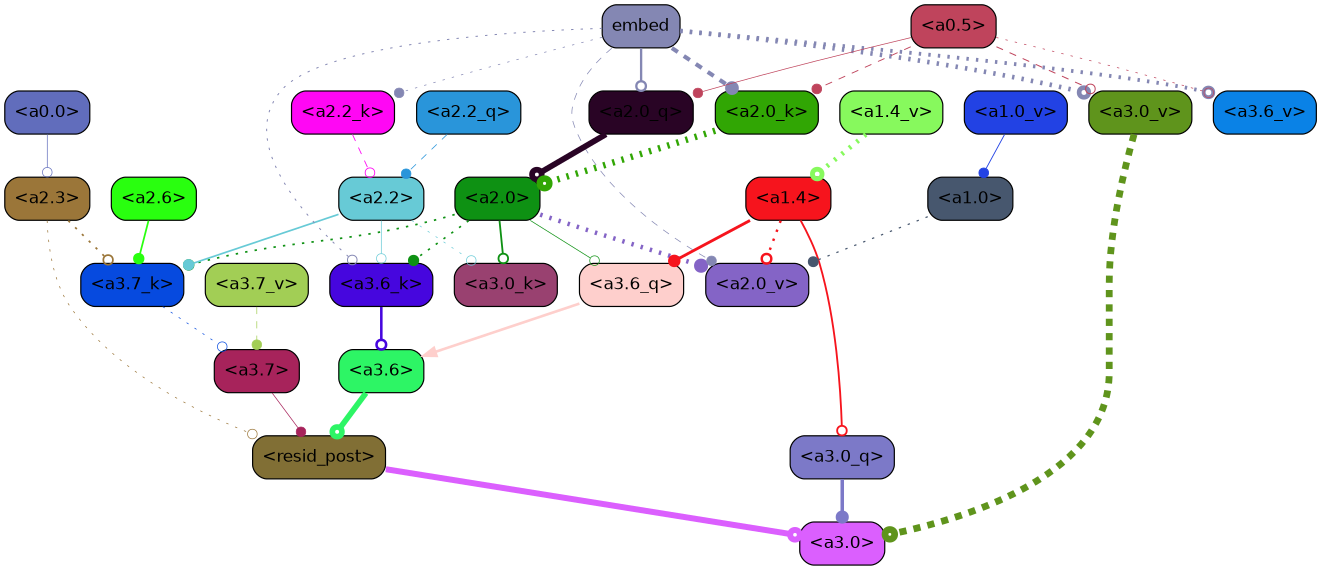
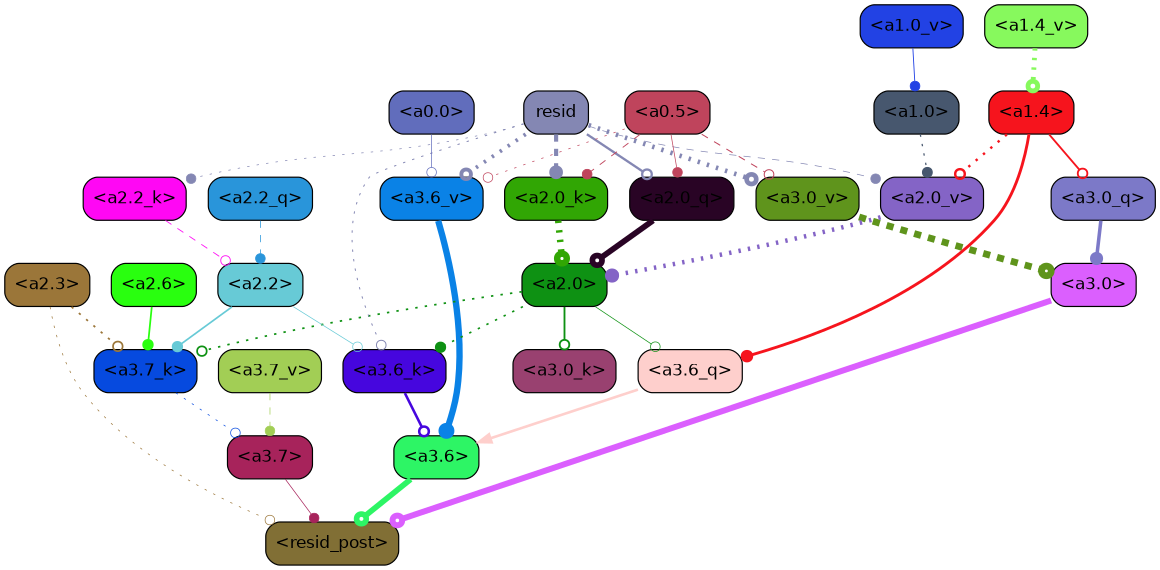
(641, 26) -> (556, 113)
(47, 151) -> (432, 151)
(434, 235) -> none
(618, 240) -> (749, 249)
none -> (458, 323)
(588, 502) -> (727, 410)
